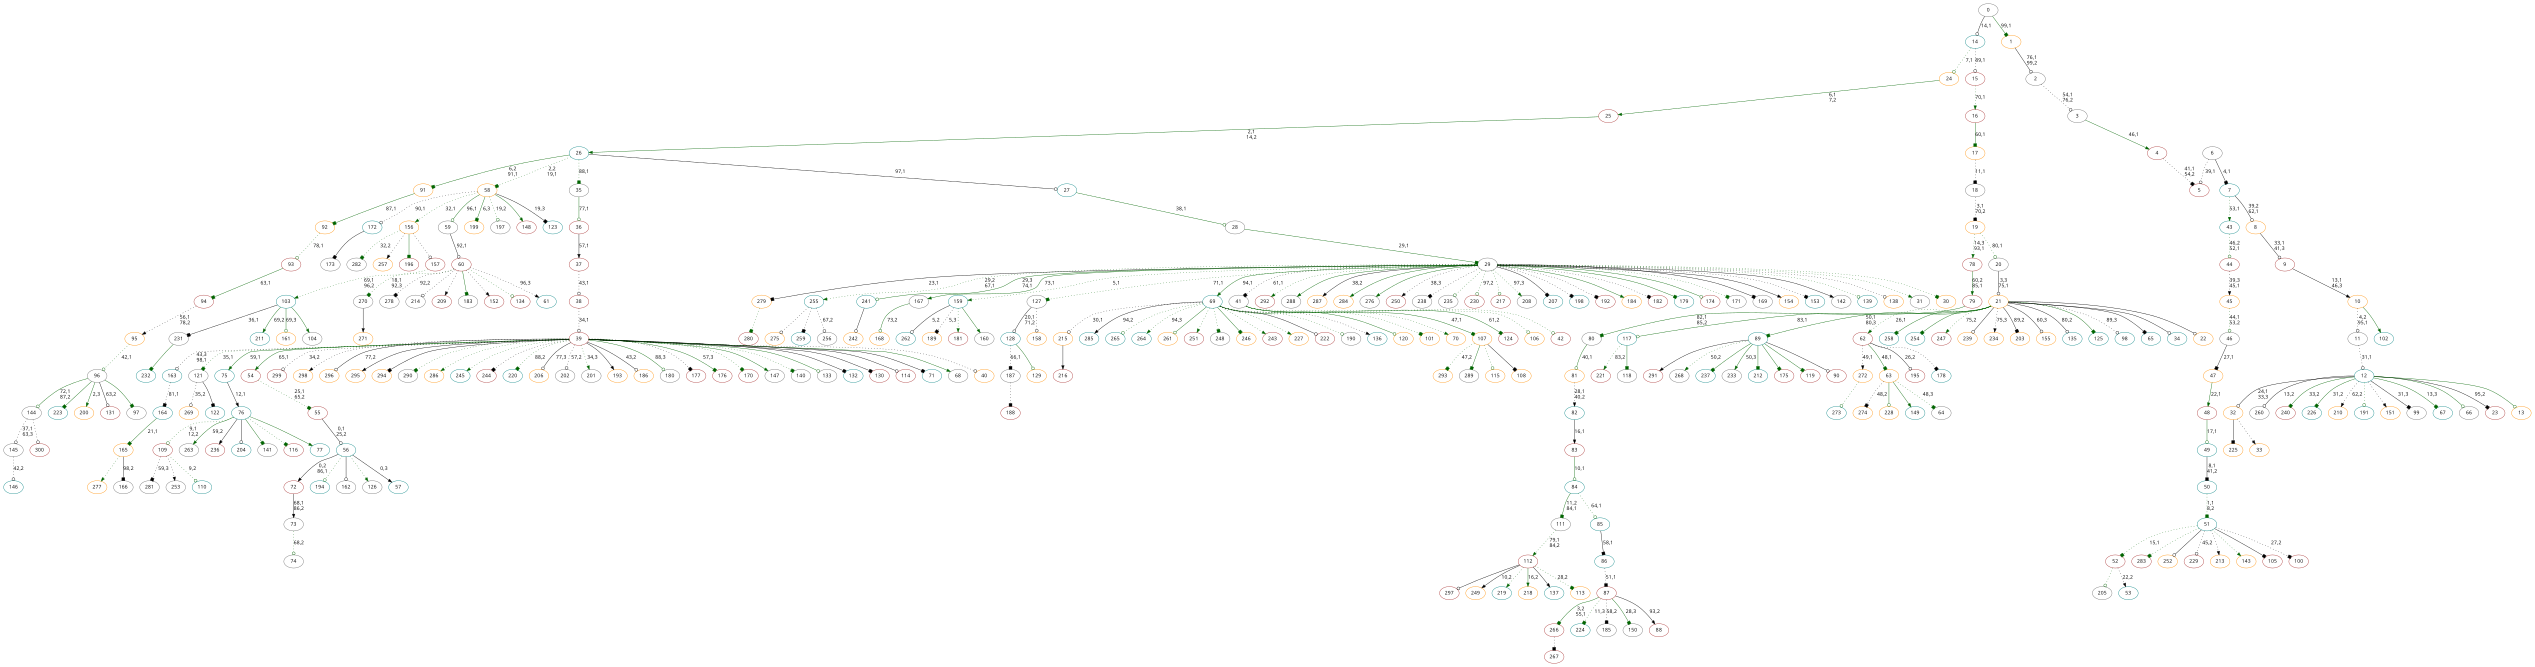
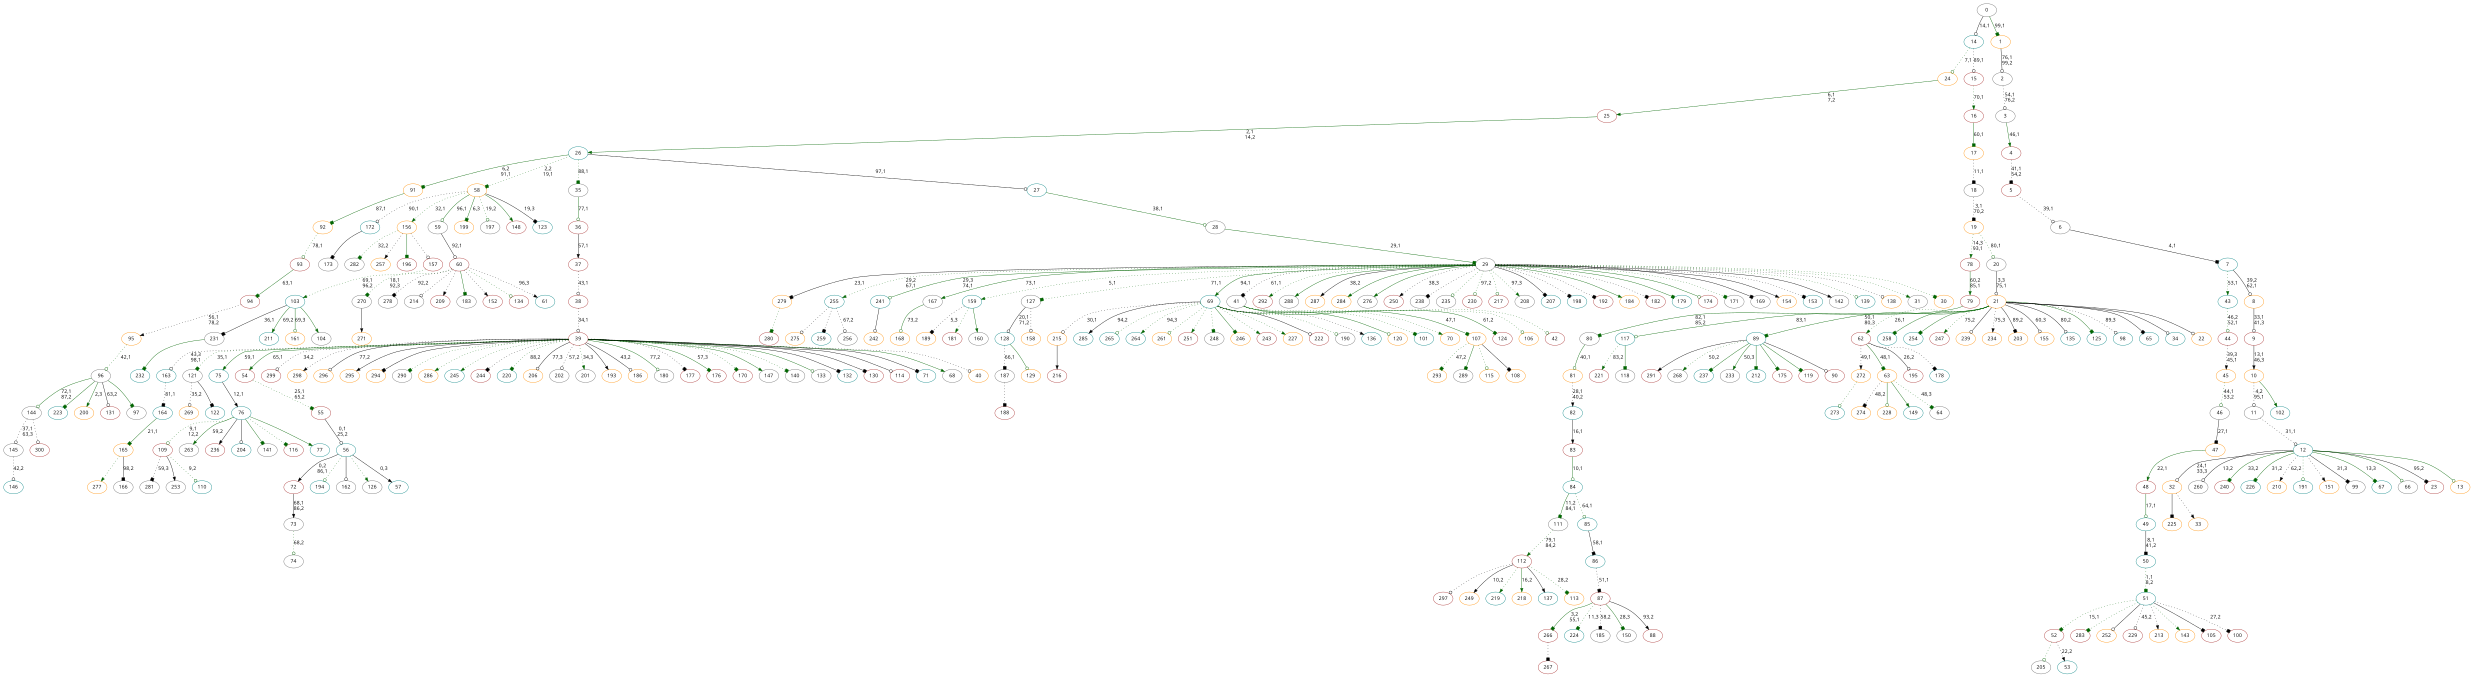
(2204, 170) -> (2035, 208)
(1191, 319) -> (1187, 319)
(906, 339) -> none
(1430, 339) -> (1424, 339)
(661, 357) -> (655, 357)
(171, 466) -> (171, 466)
(1489, 576) -> (1480, 574)
